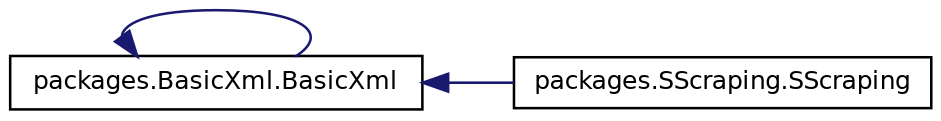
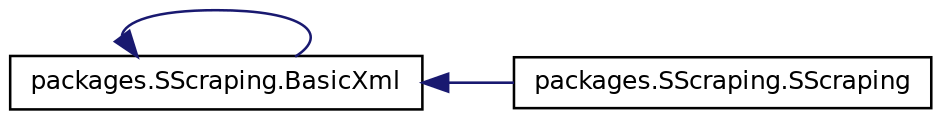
(216, 83) -> (216, 83)
